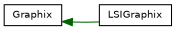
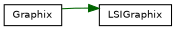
(86, 22) -> (75, 8)
